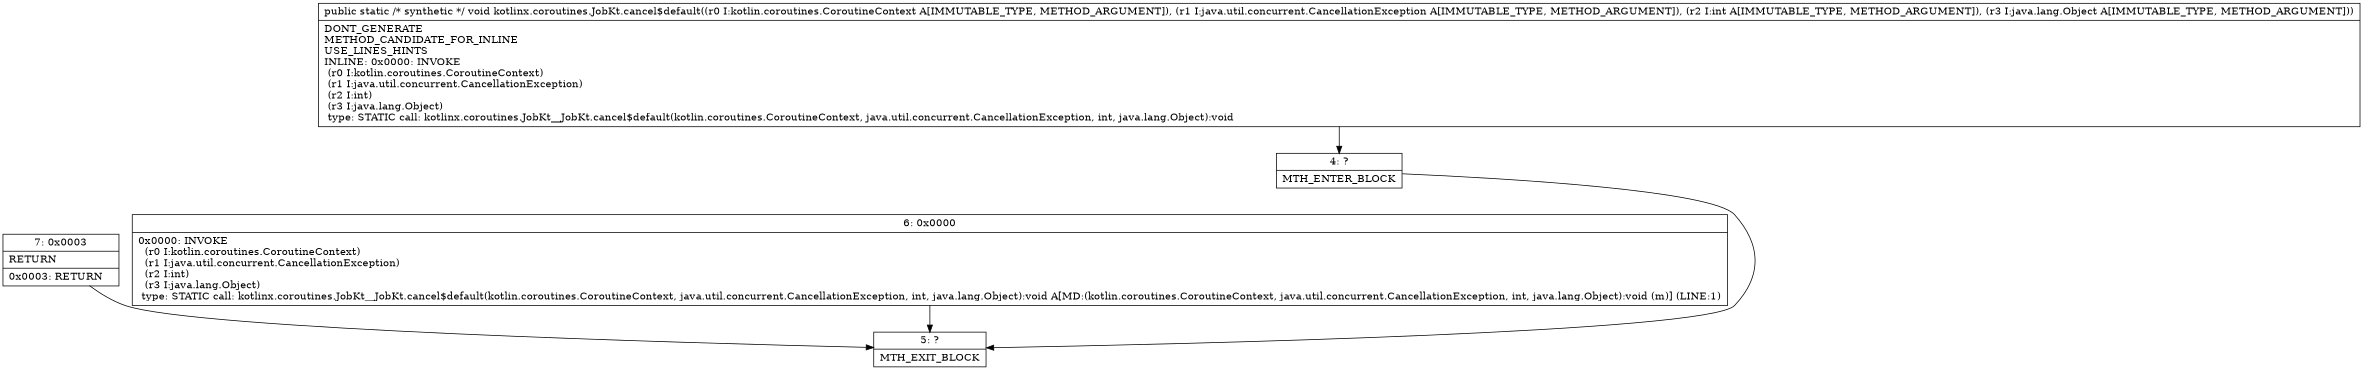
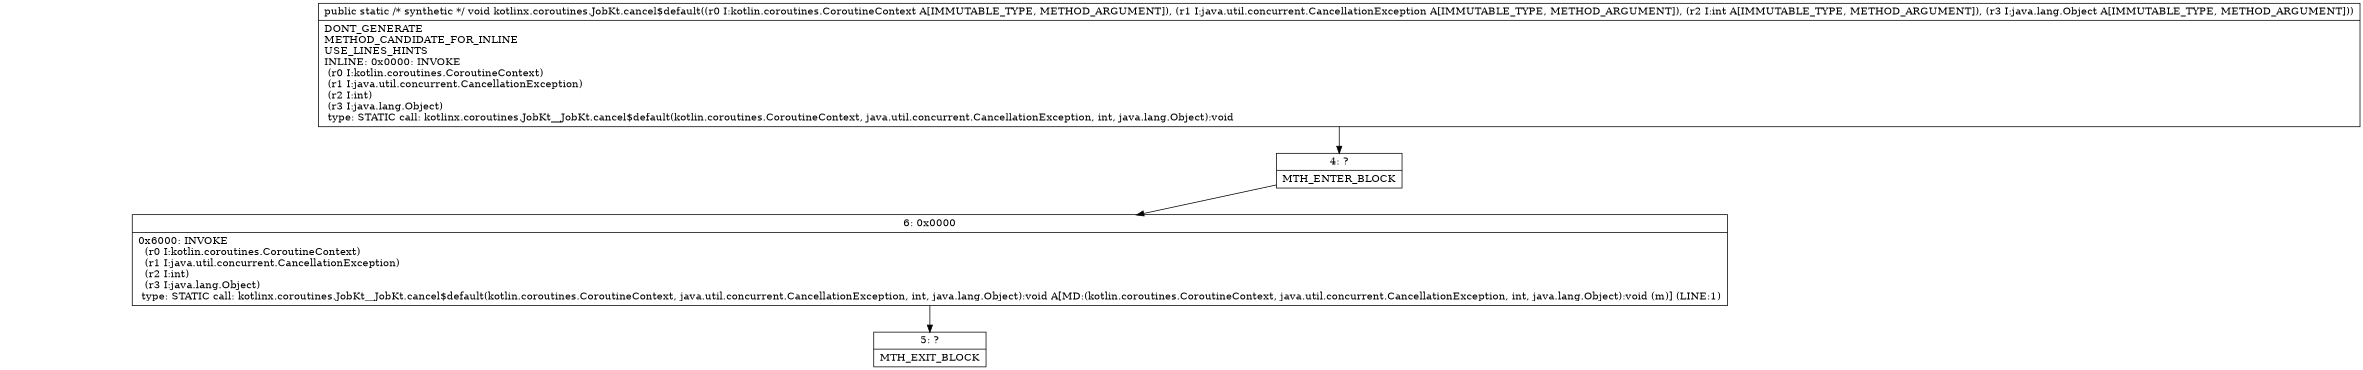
(187, 241) -> (187, 241)
(61, 260) -> none
(1584, 326) -> (1210, 199)
